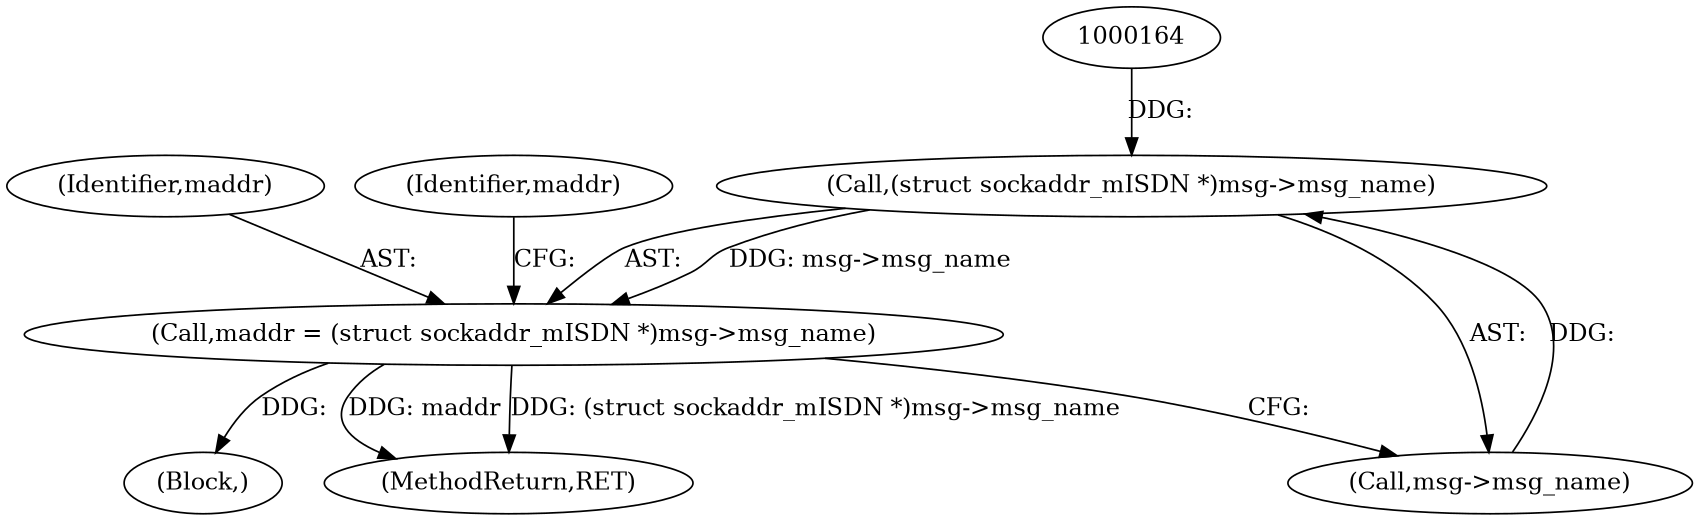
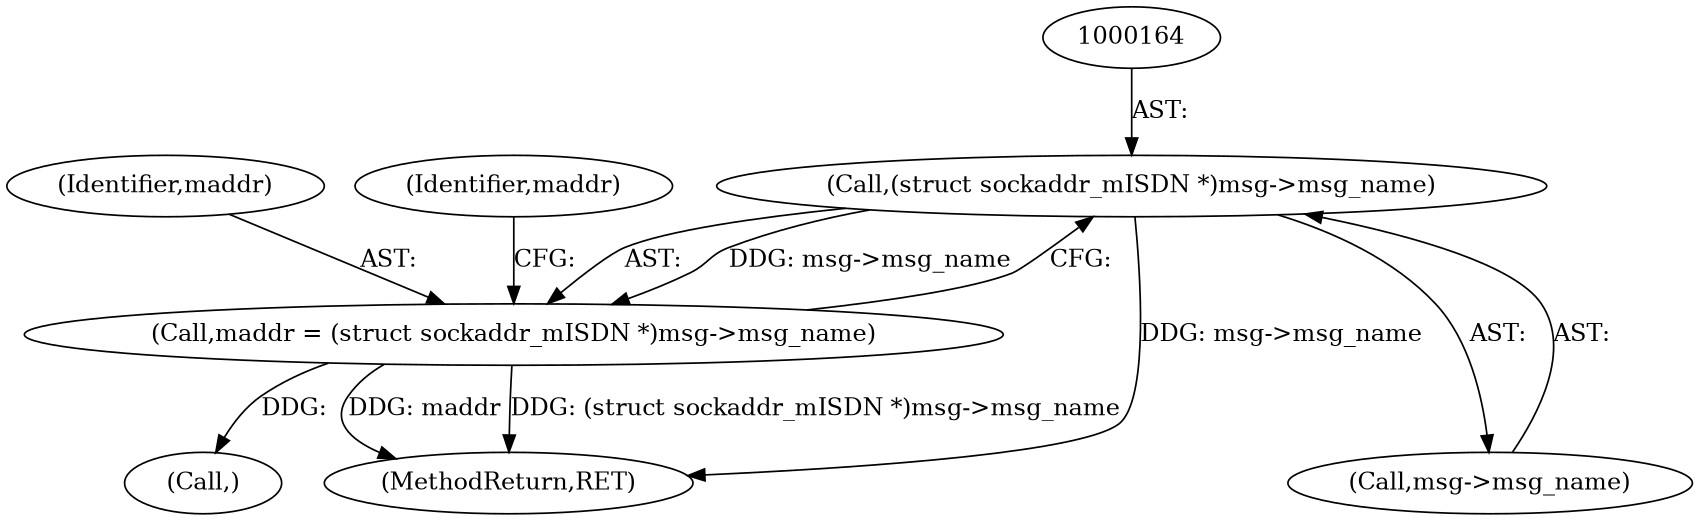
(1164, 112) -> (1164, 112)
(1586, 335) -> (1586, 335)
(1105, 392) -> (950, 289)
none -> (1019, 450)
(203, 483) -> (203, 483)
